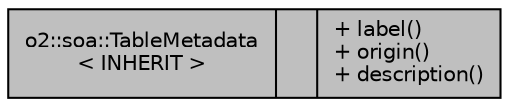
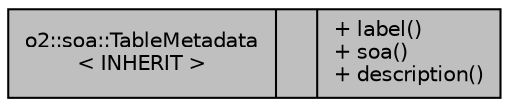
(382, 53) -> (372, 53)
